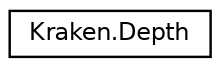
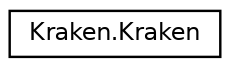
(110, 34) -> (115, 34)
